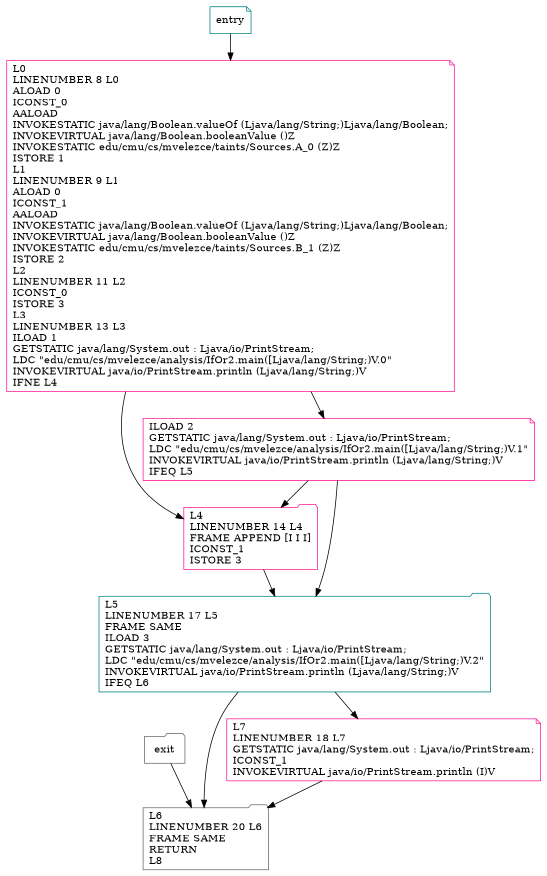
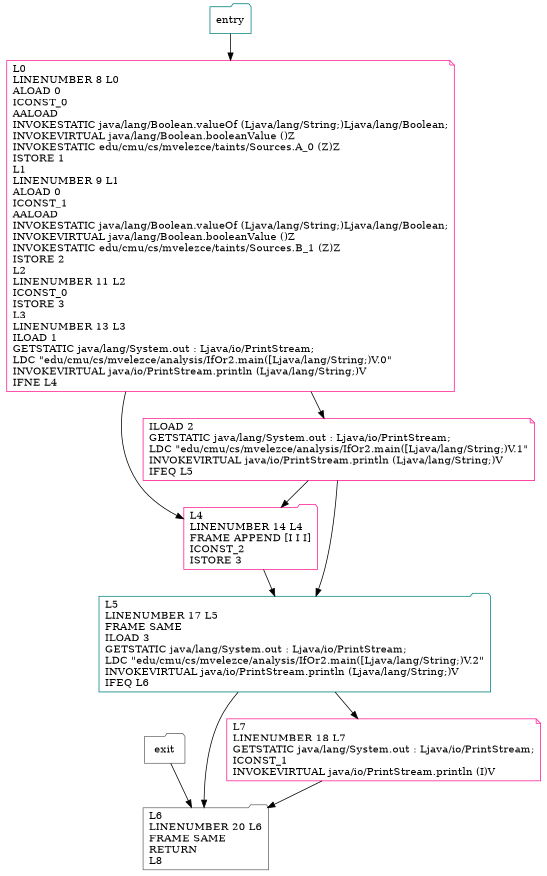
(231, 20) -> (231, 20)
(251, 538) -> (251, 538)
